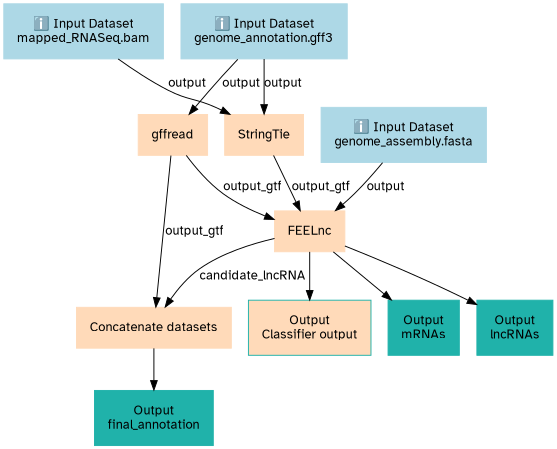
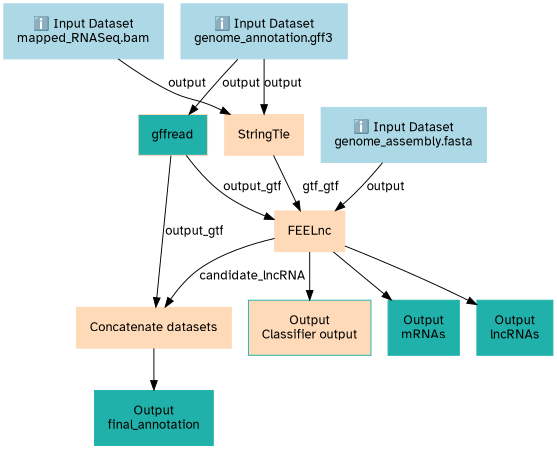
(173, 135) -> (173, 135)
(321, 187) -> (321, 187)
